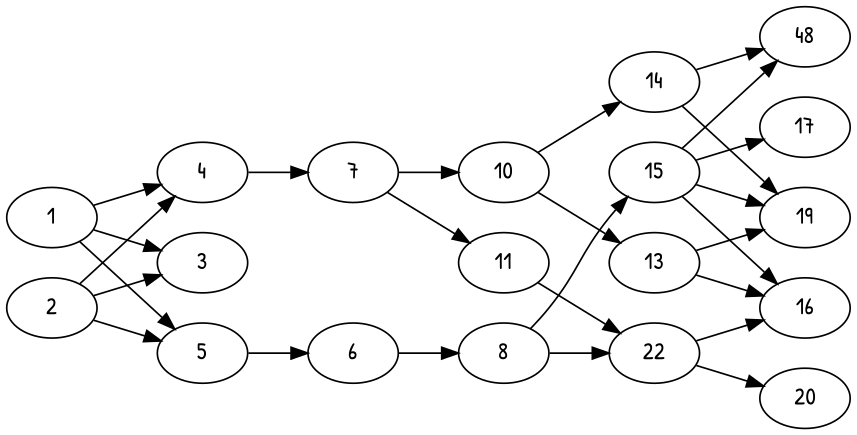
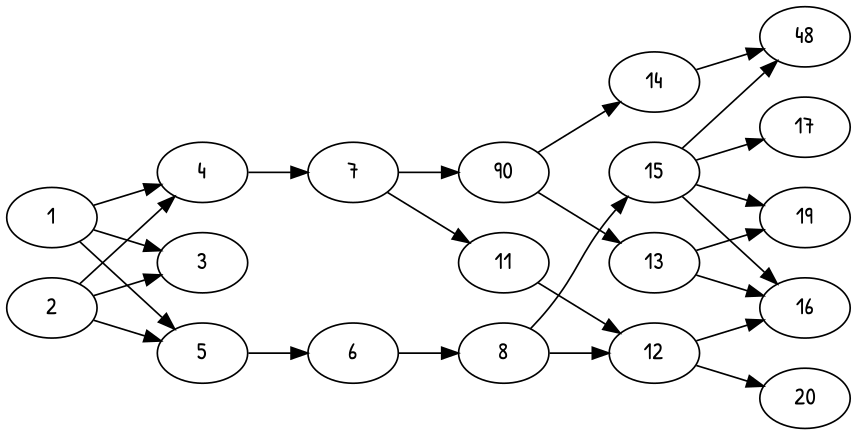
(719, 140) -> none
(504, 172) -> (504, 172)
(654, 353) -> (654, 353)
